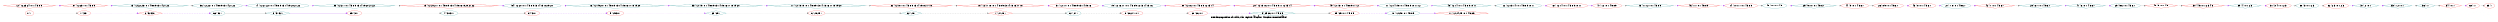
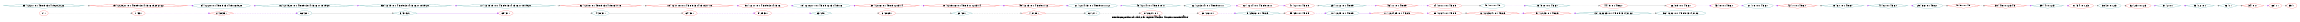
(278, 6) -> none
none -> (1445, 13)
